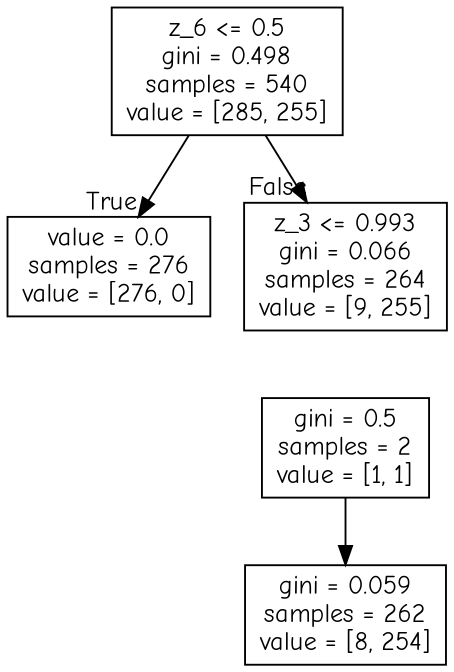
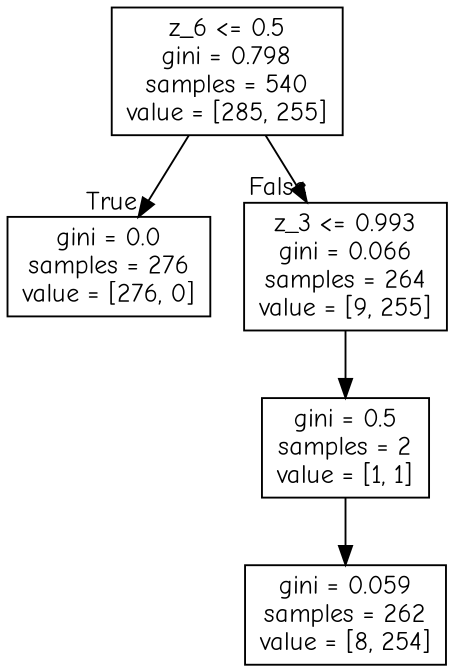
(227, 71) -> (227, 71)
(109, 267) -> (109, 267)
none -> (346, 354)
